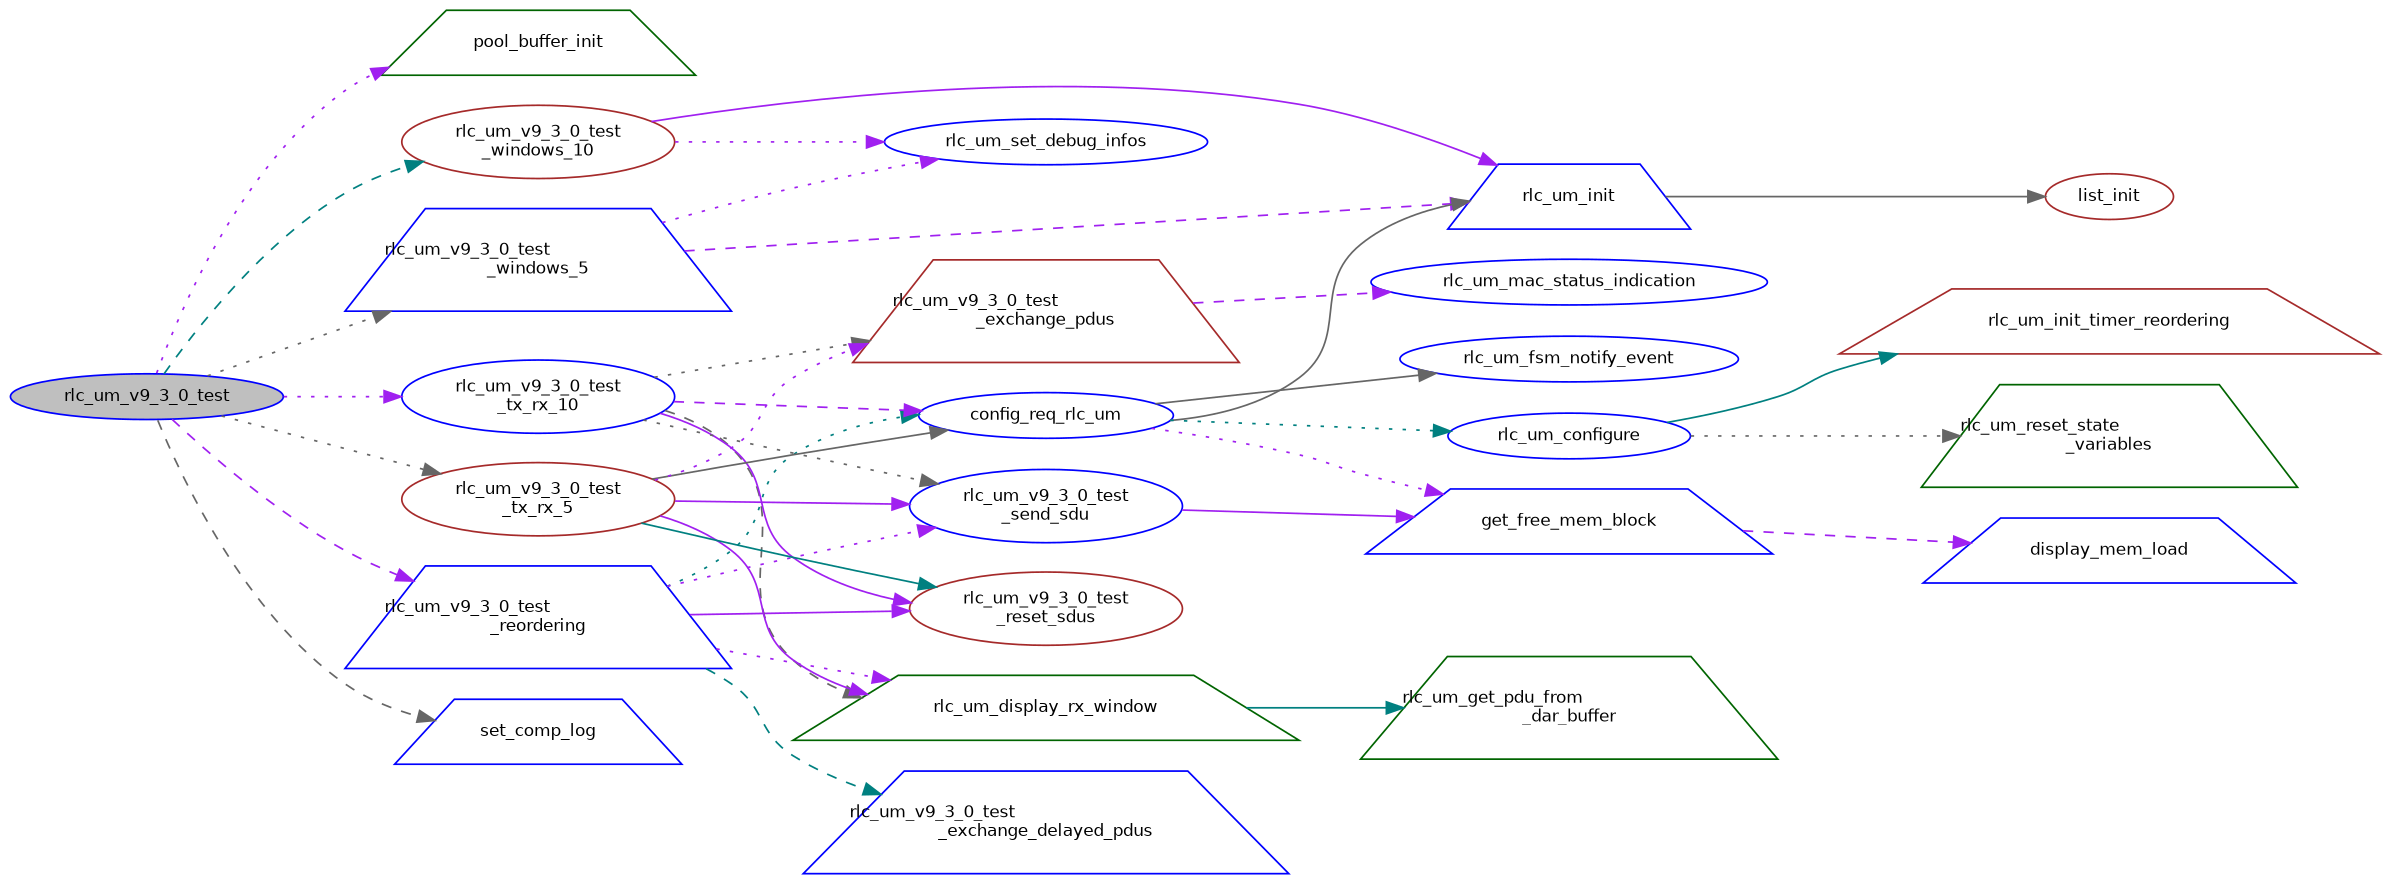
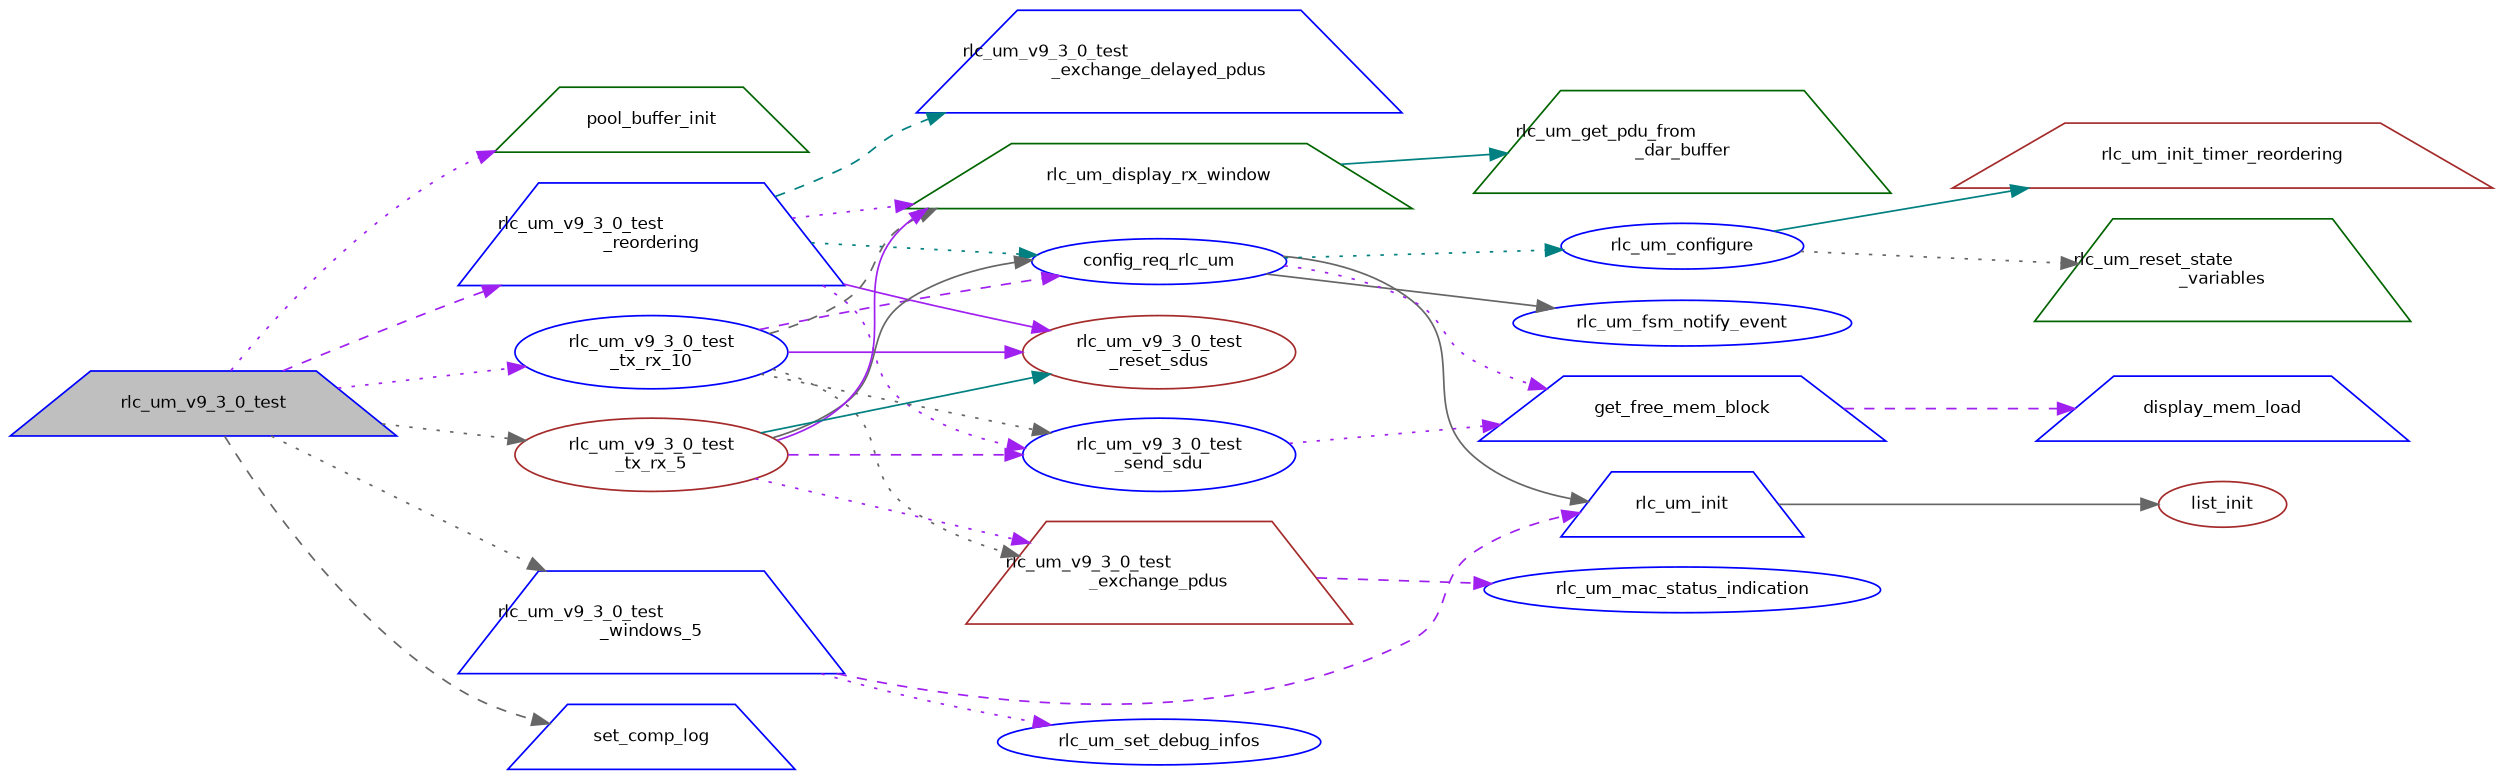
(538, 142) -> none
(147, 397) -> (203, 403)
(784, 503) -> (897, 455)
(1289, 513) -> (1386, 435)
